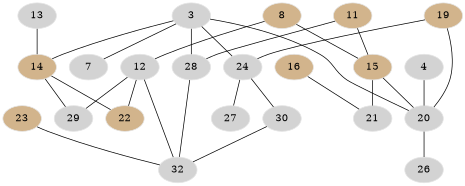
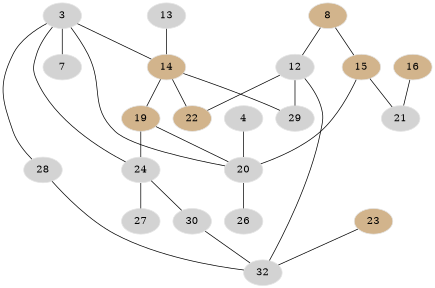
(353, 16) -> none
none -> (154, 93)
